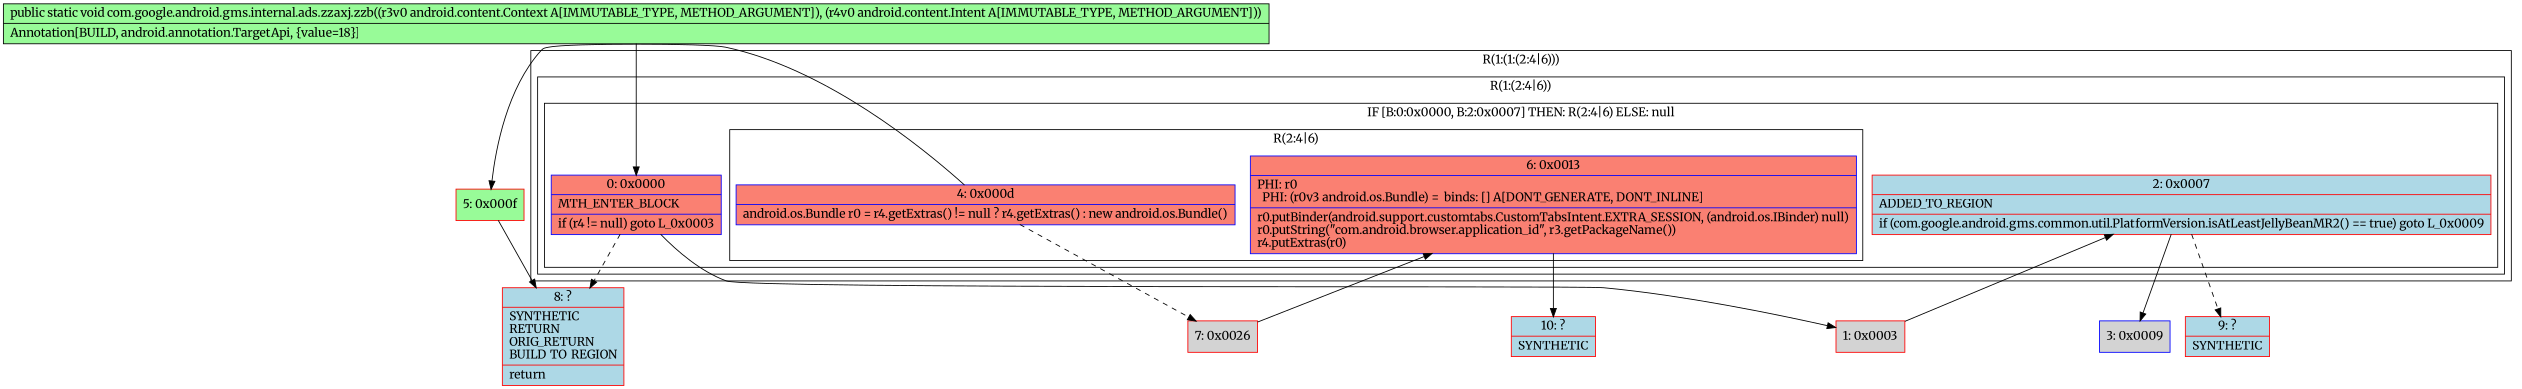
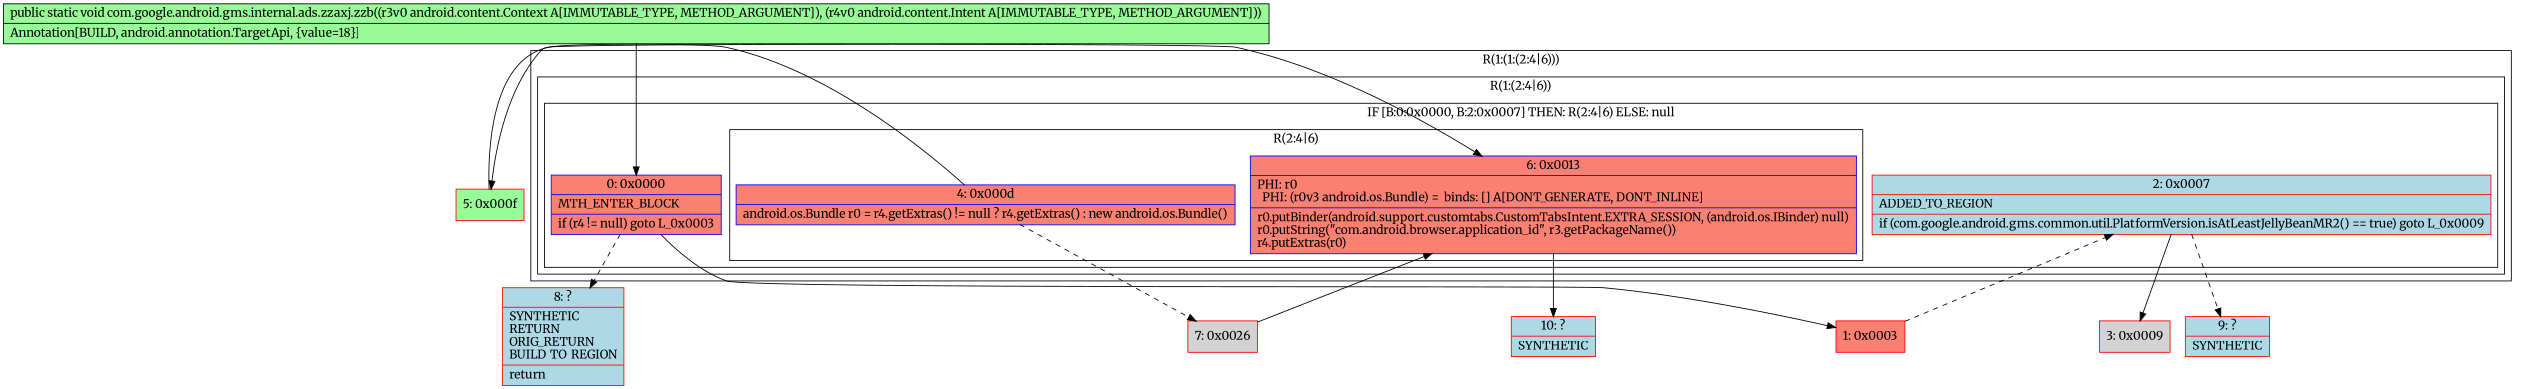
(515, 250) -> (940, 44)
(1985, 288) -> (1985, 288)
(1870, 337) -> (1870, 337)
(2135, 337) -> (2135, 337)
